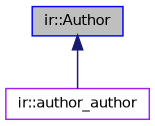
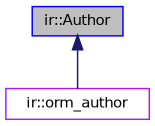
(78, 104) -> (78, 104)
